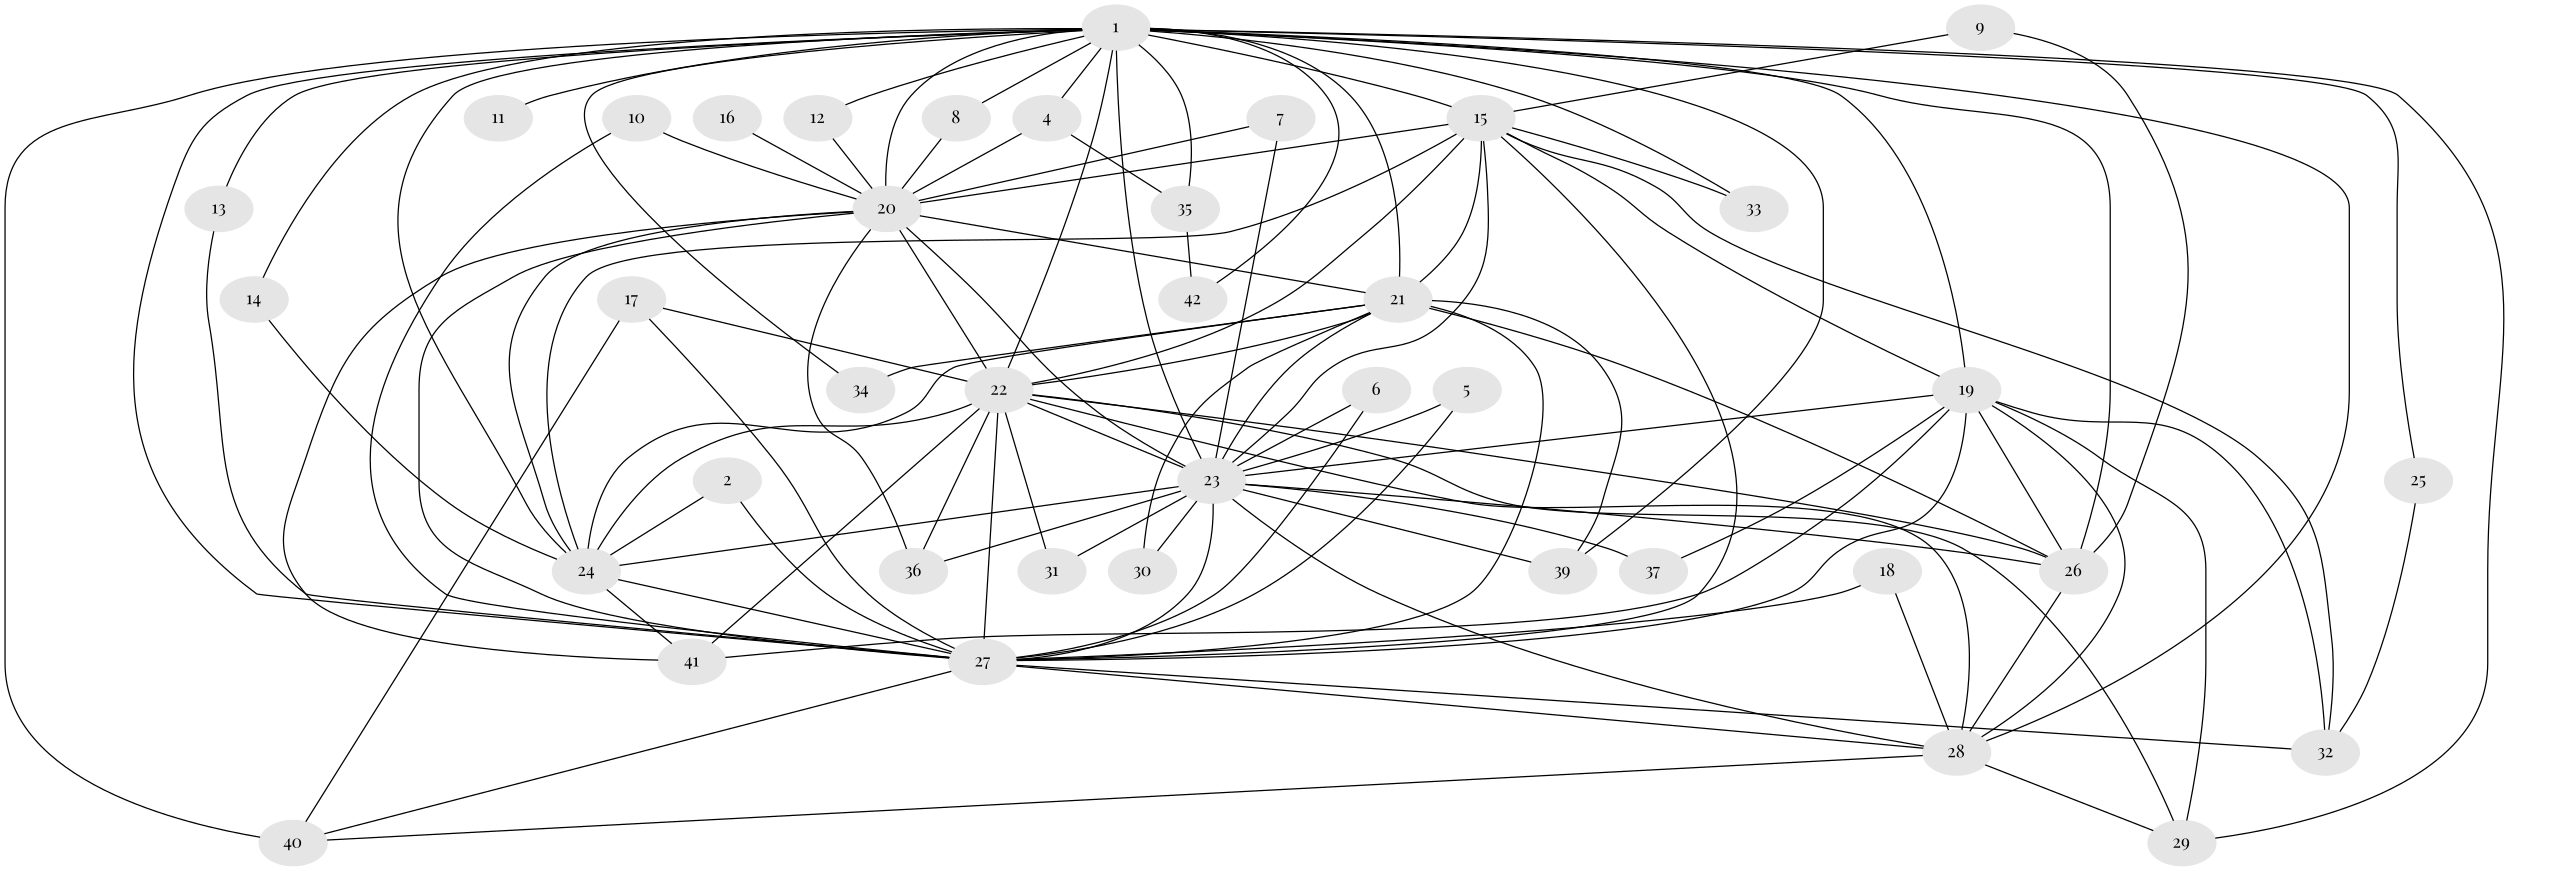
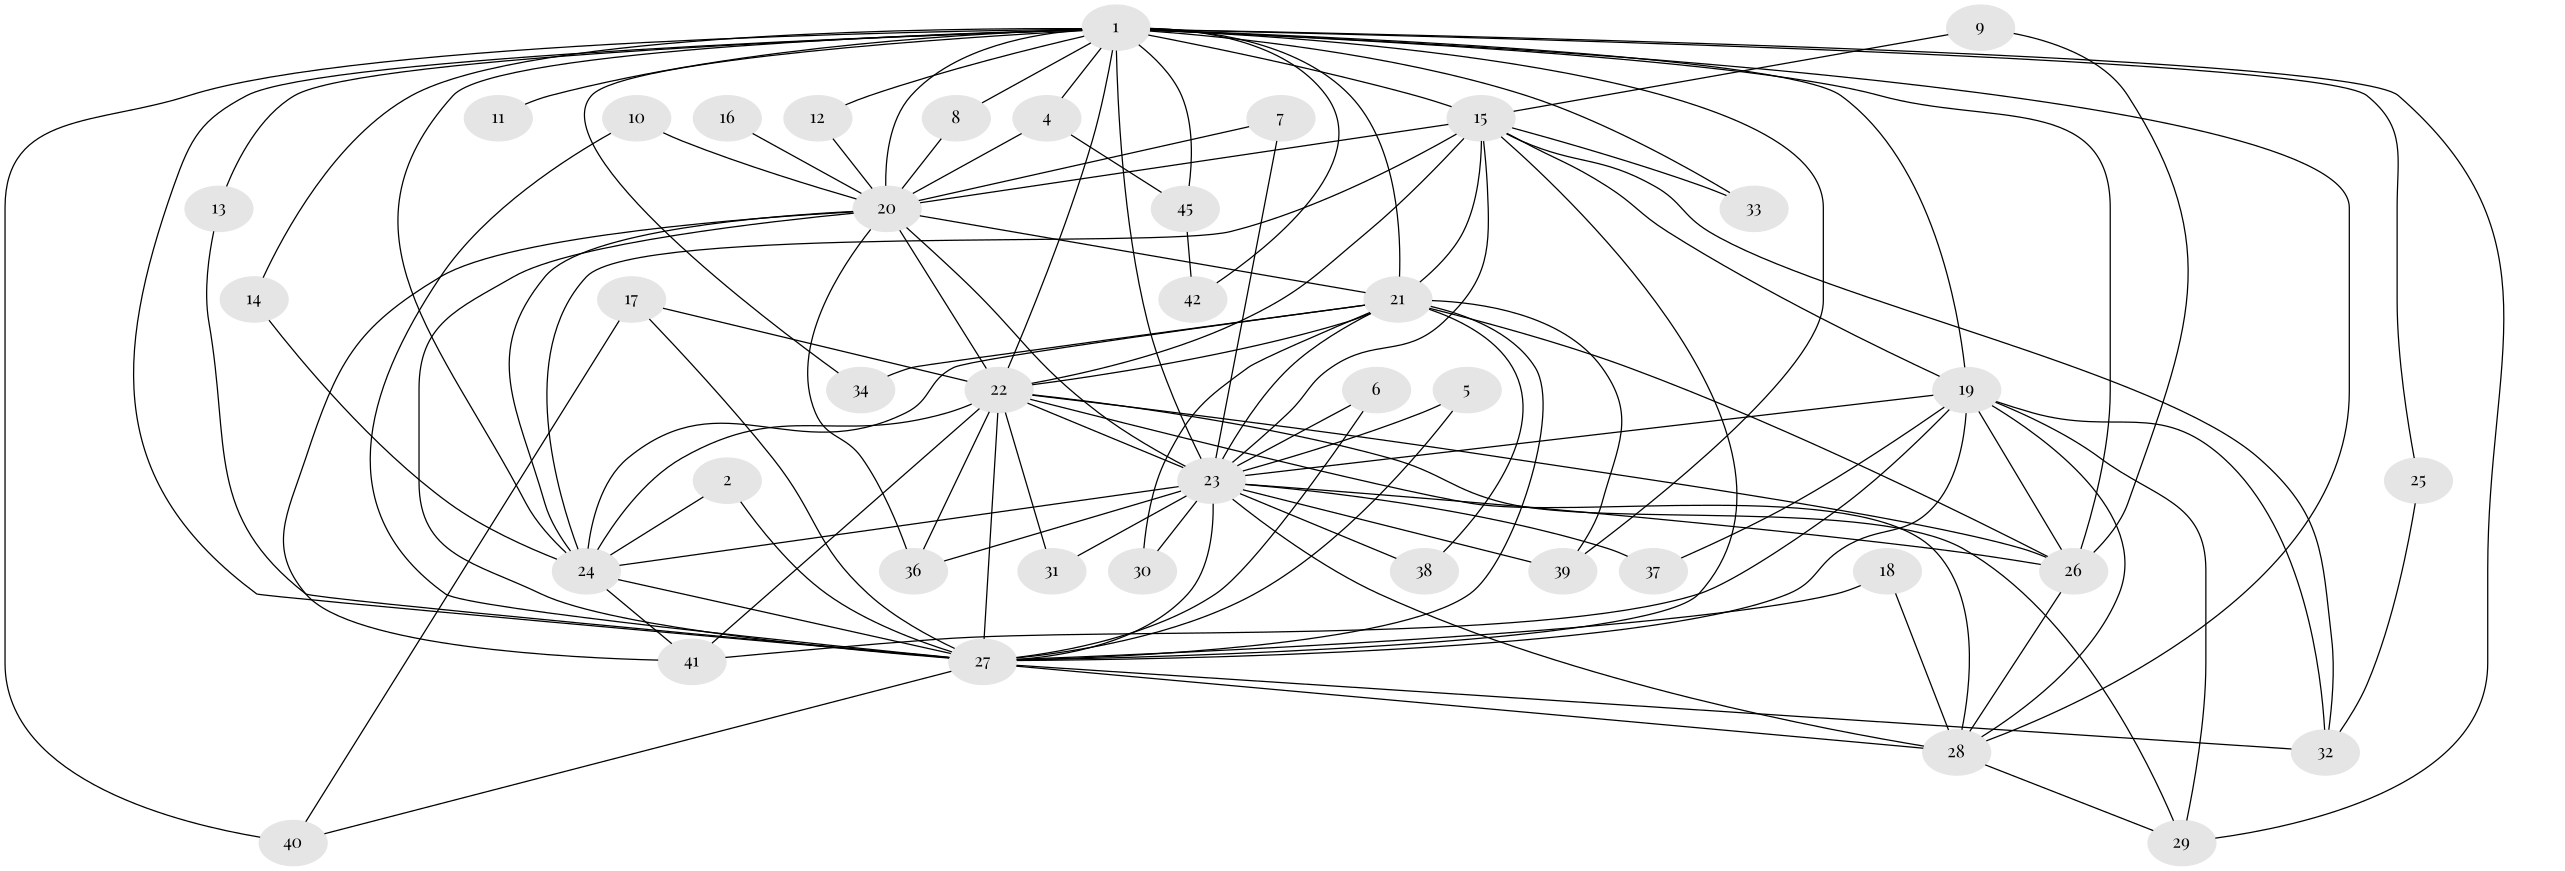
(1185, 209) -> (1185, 209)
none -> (1424, 571)
(1125, 798) -> none
